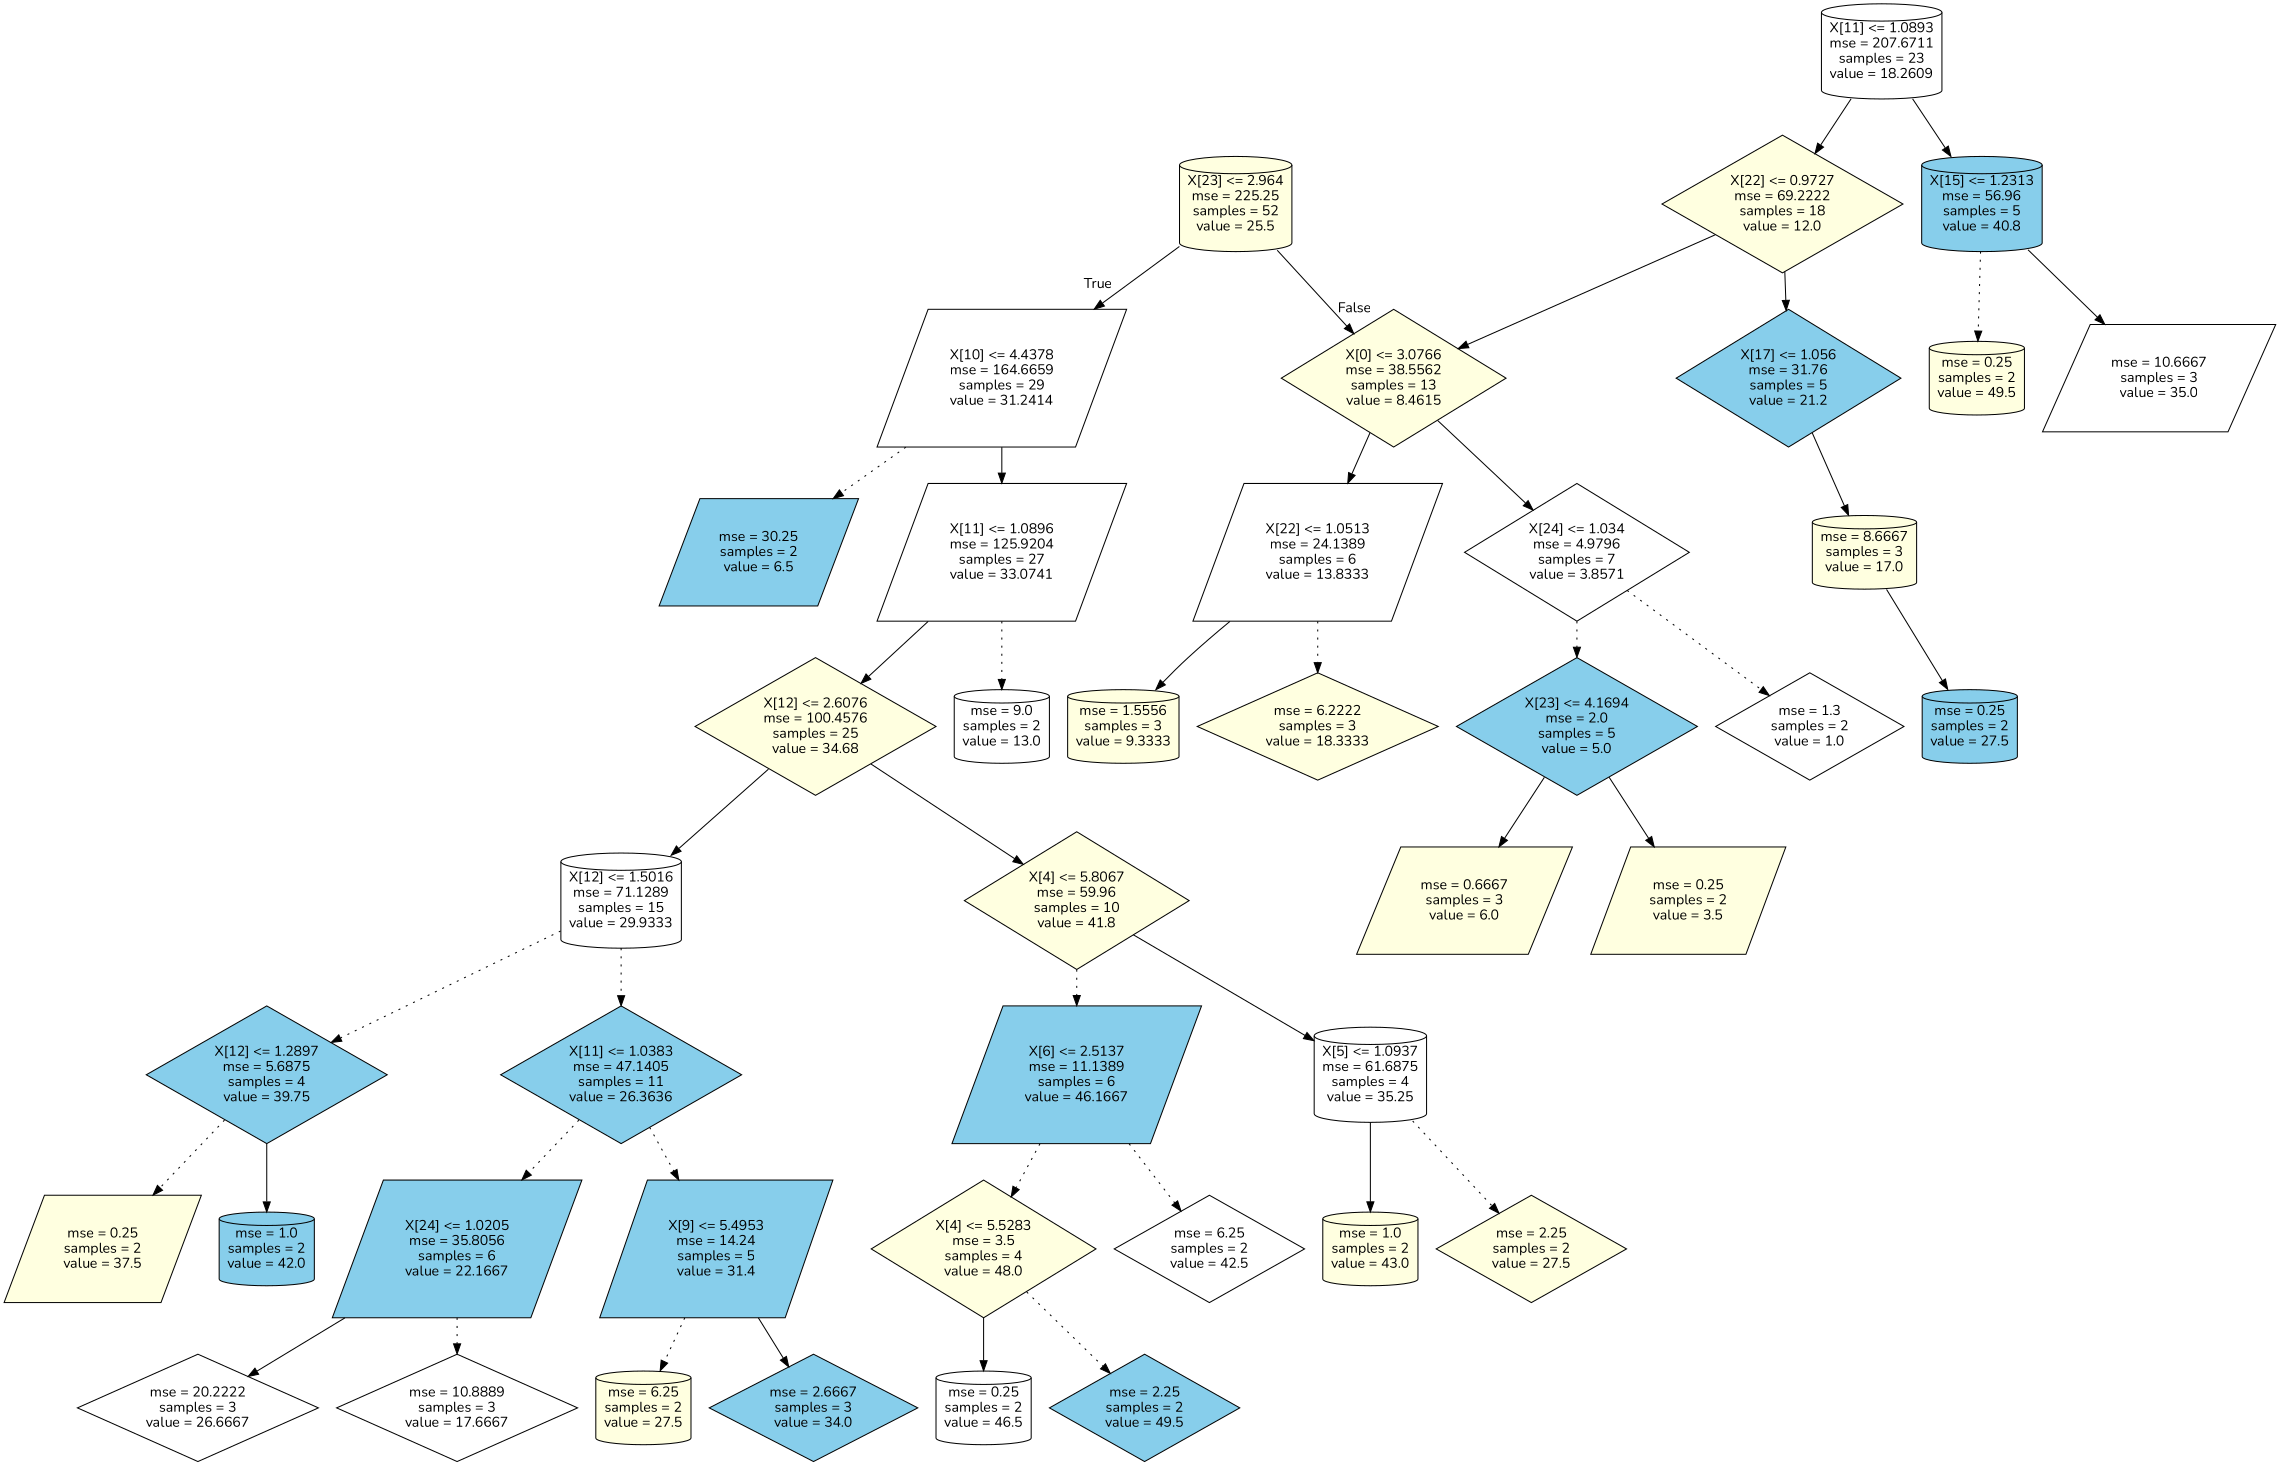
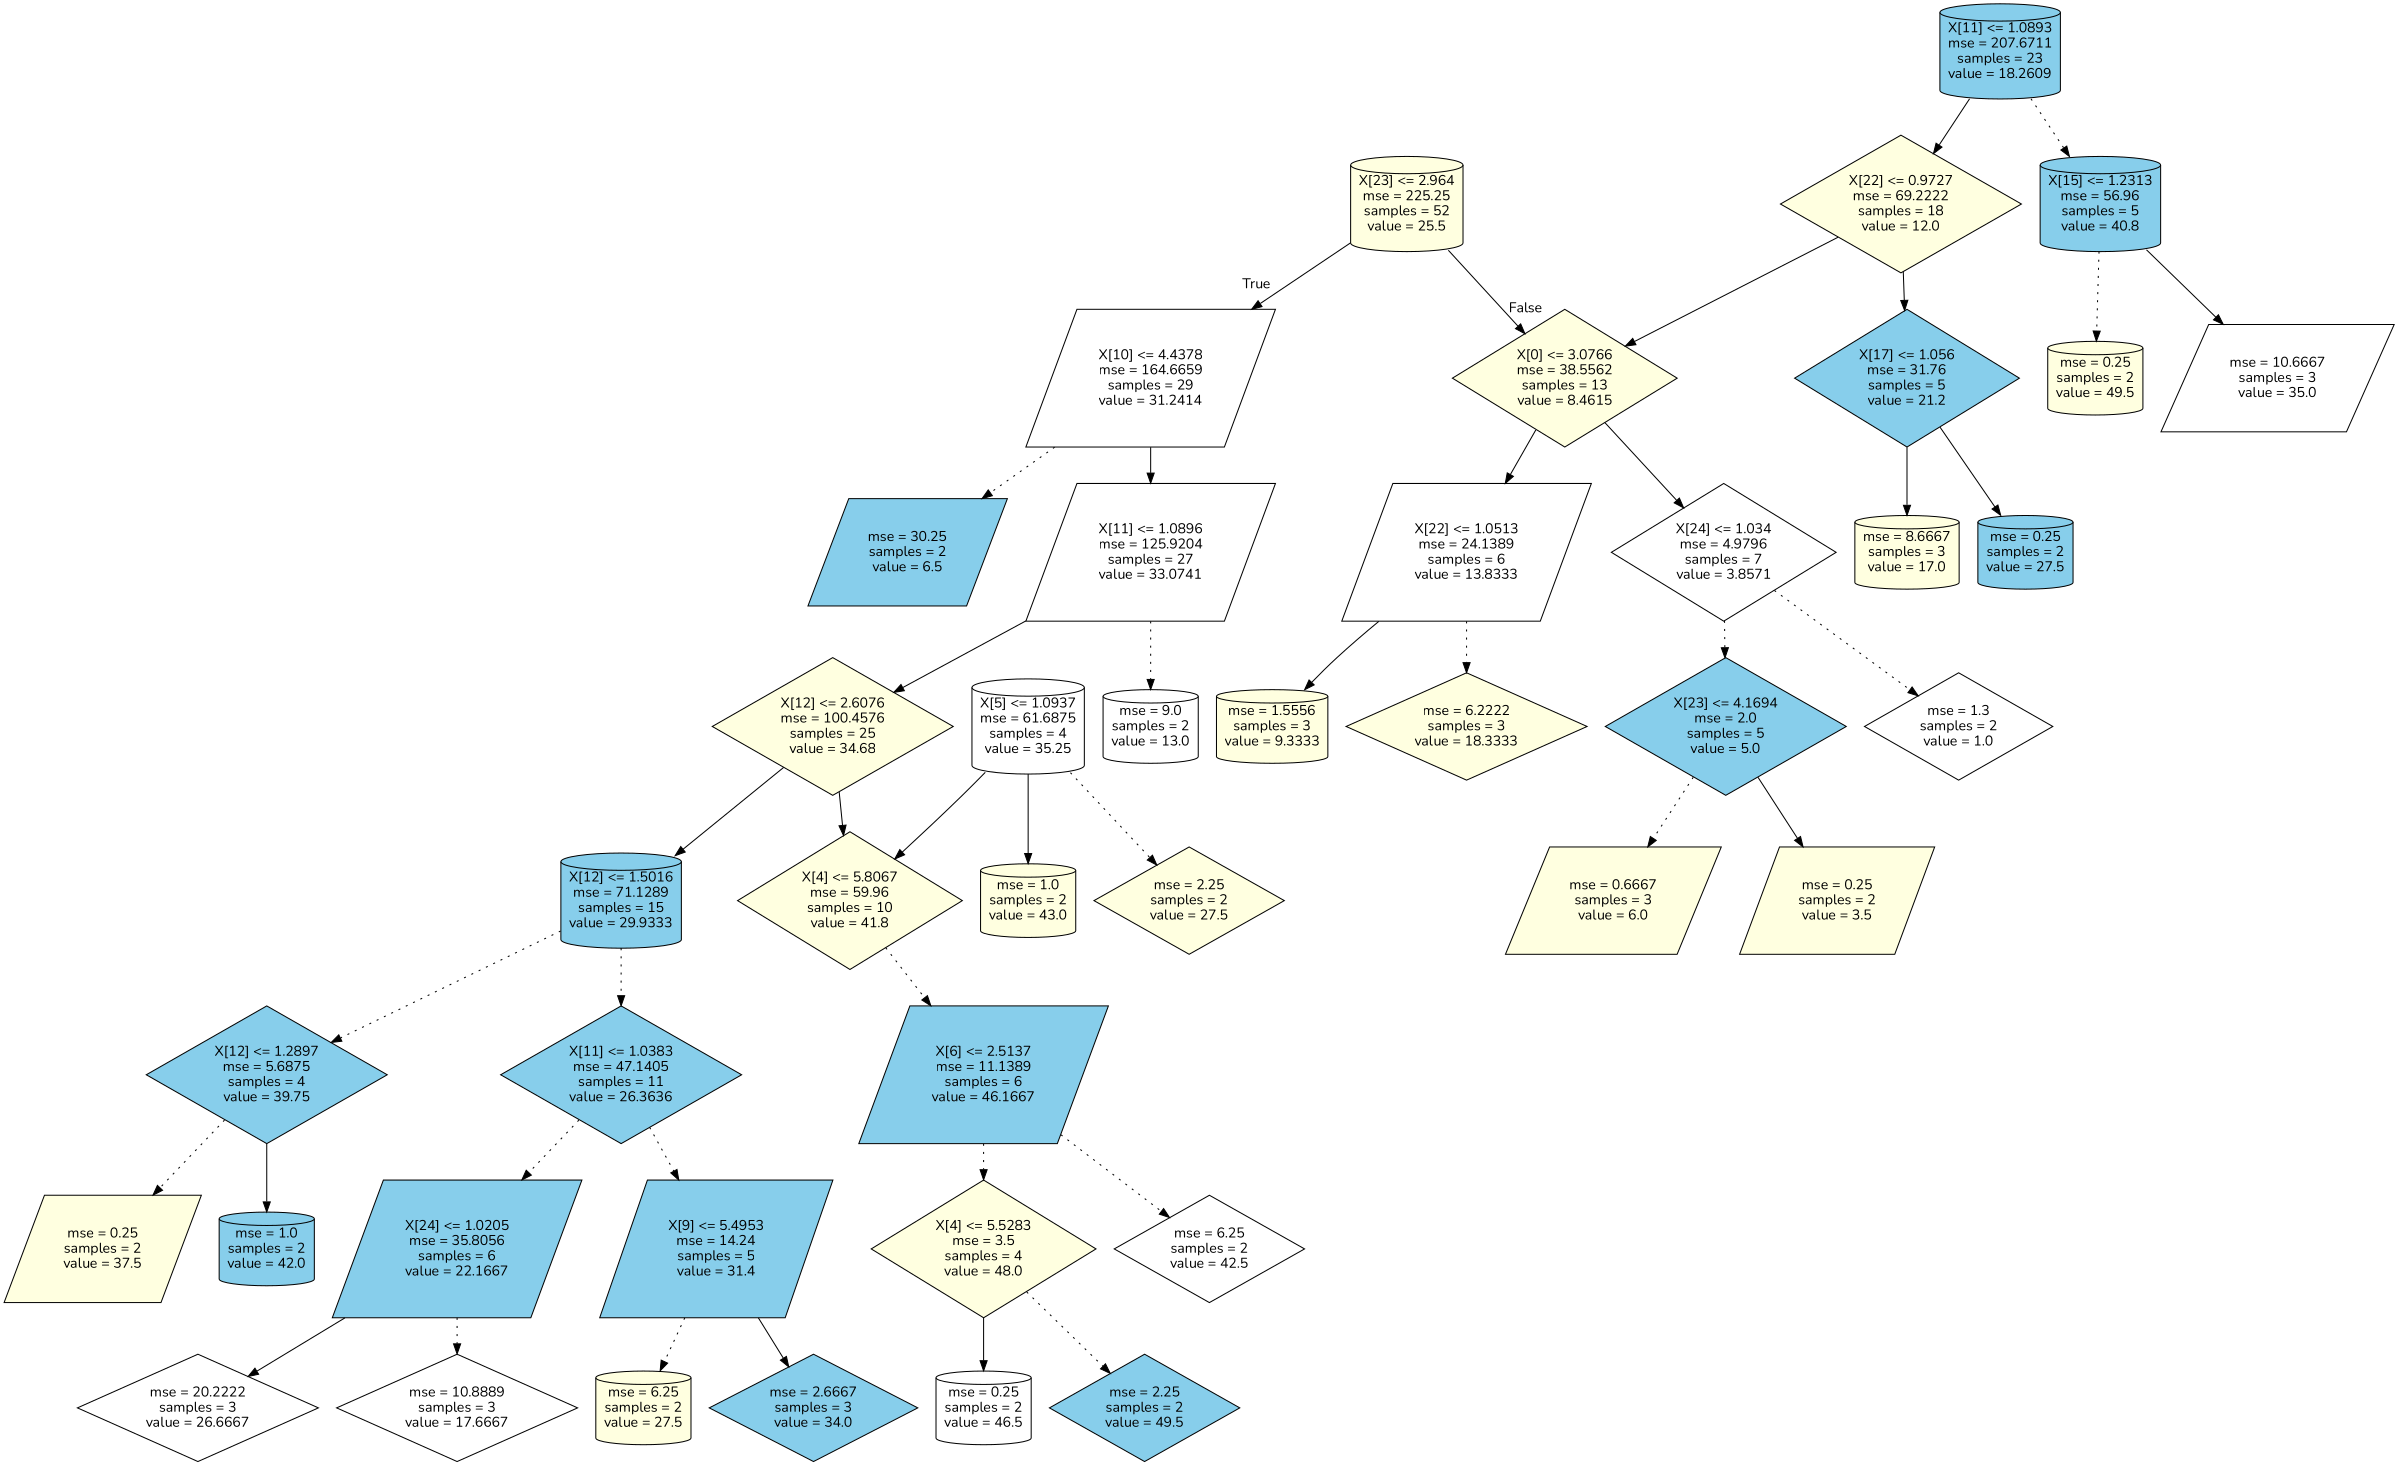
(1882, 51) -> (2000, 51)
(1929, 123) -> (2047, 123)
(1914, 635) -> (1967, 467)
(1525, 808) -> (1673, 808)
(621, 901) -> (621, 901)
(1219, 985) -> (944, 813)
